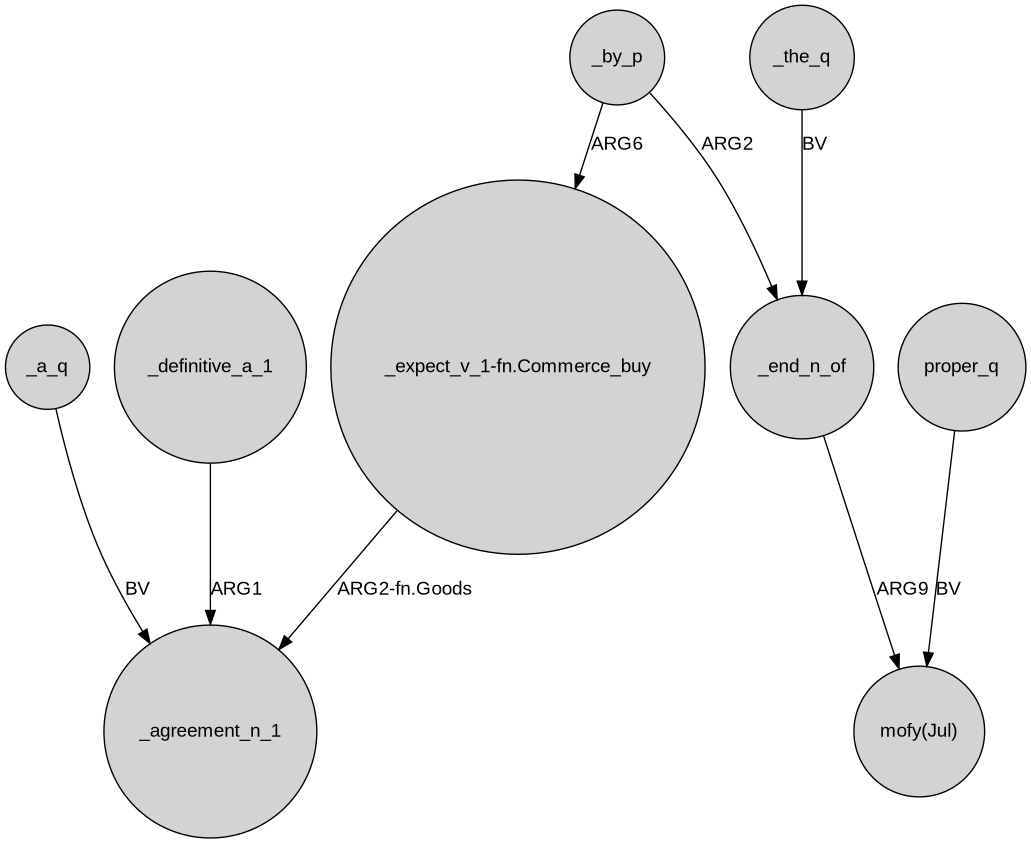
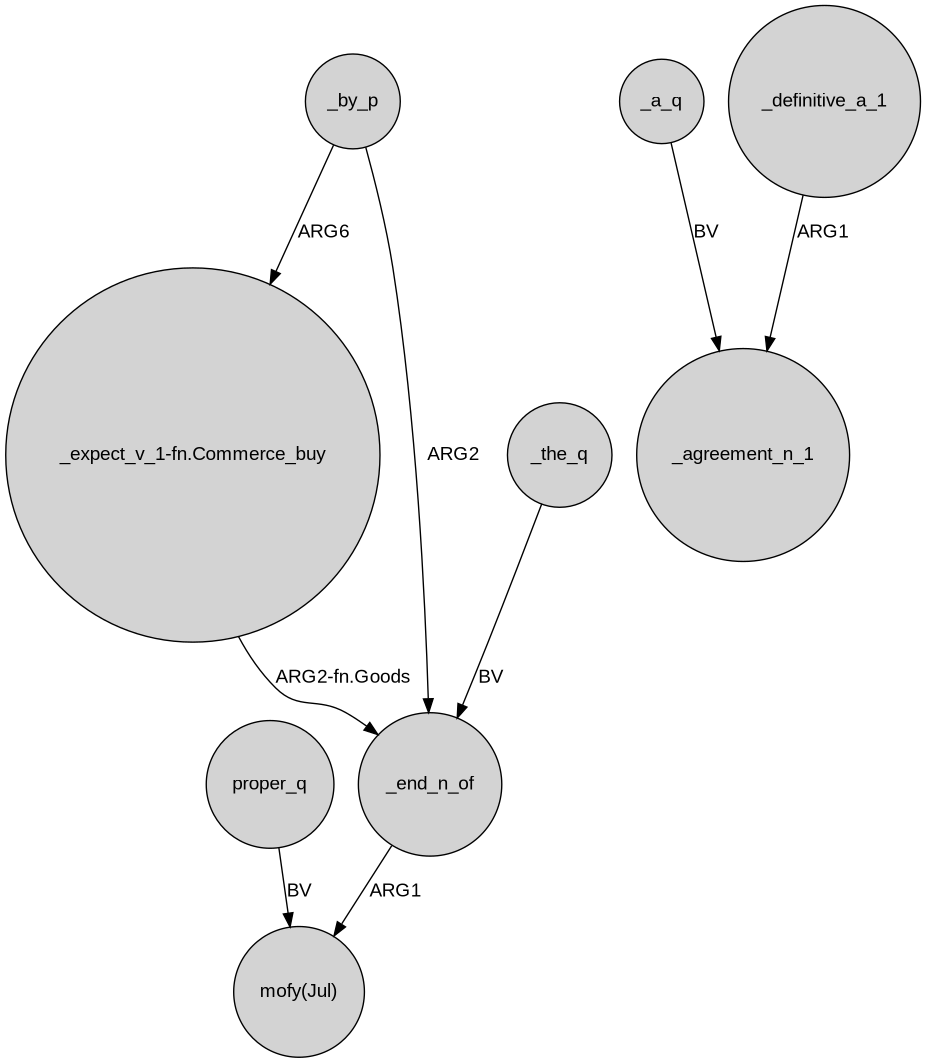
(343, 575) -> (291, 698)
(903, 590) -> (396, 891)
